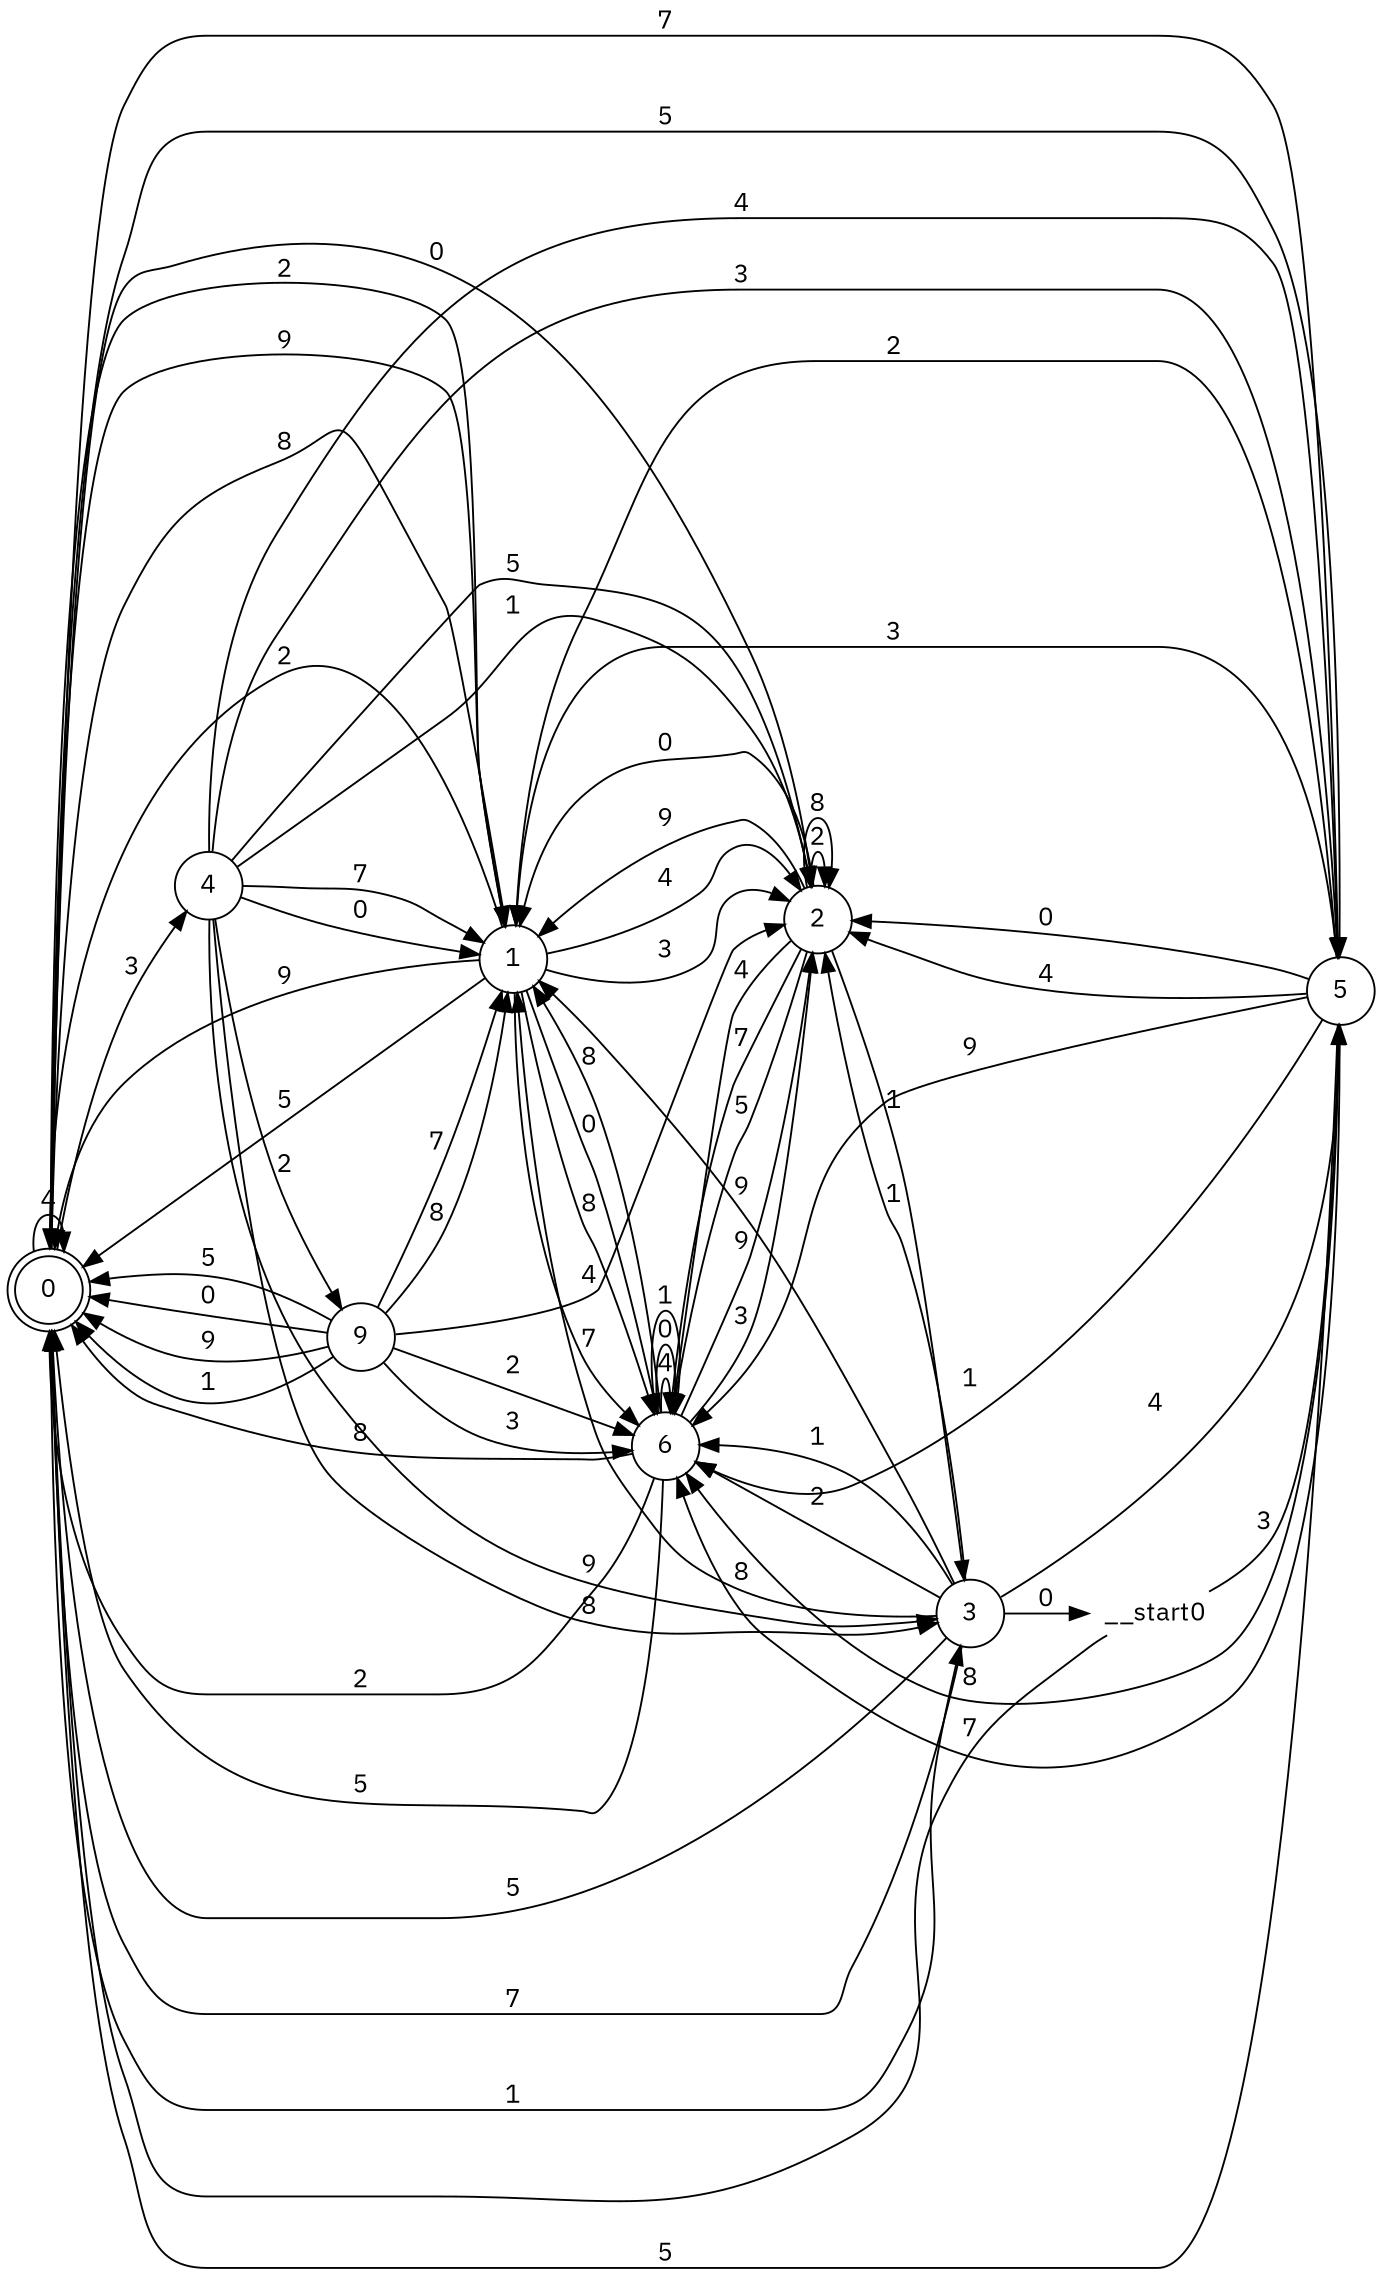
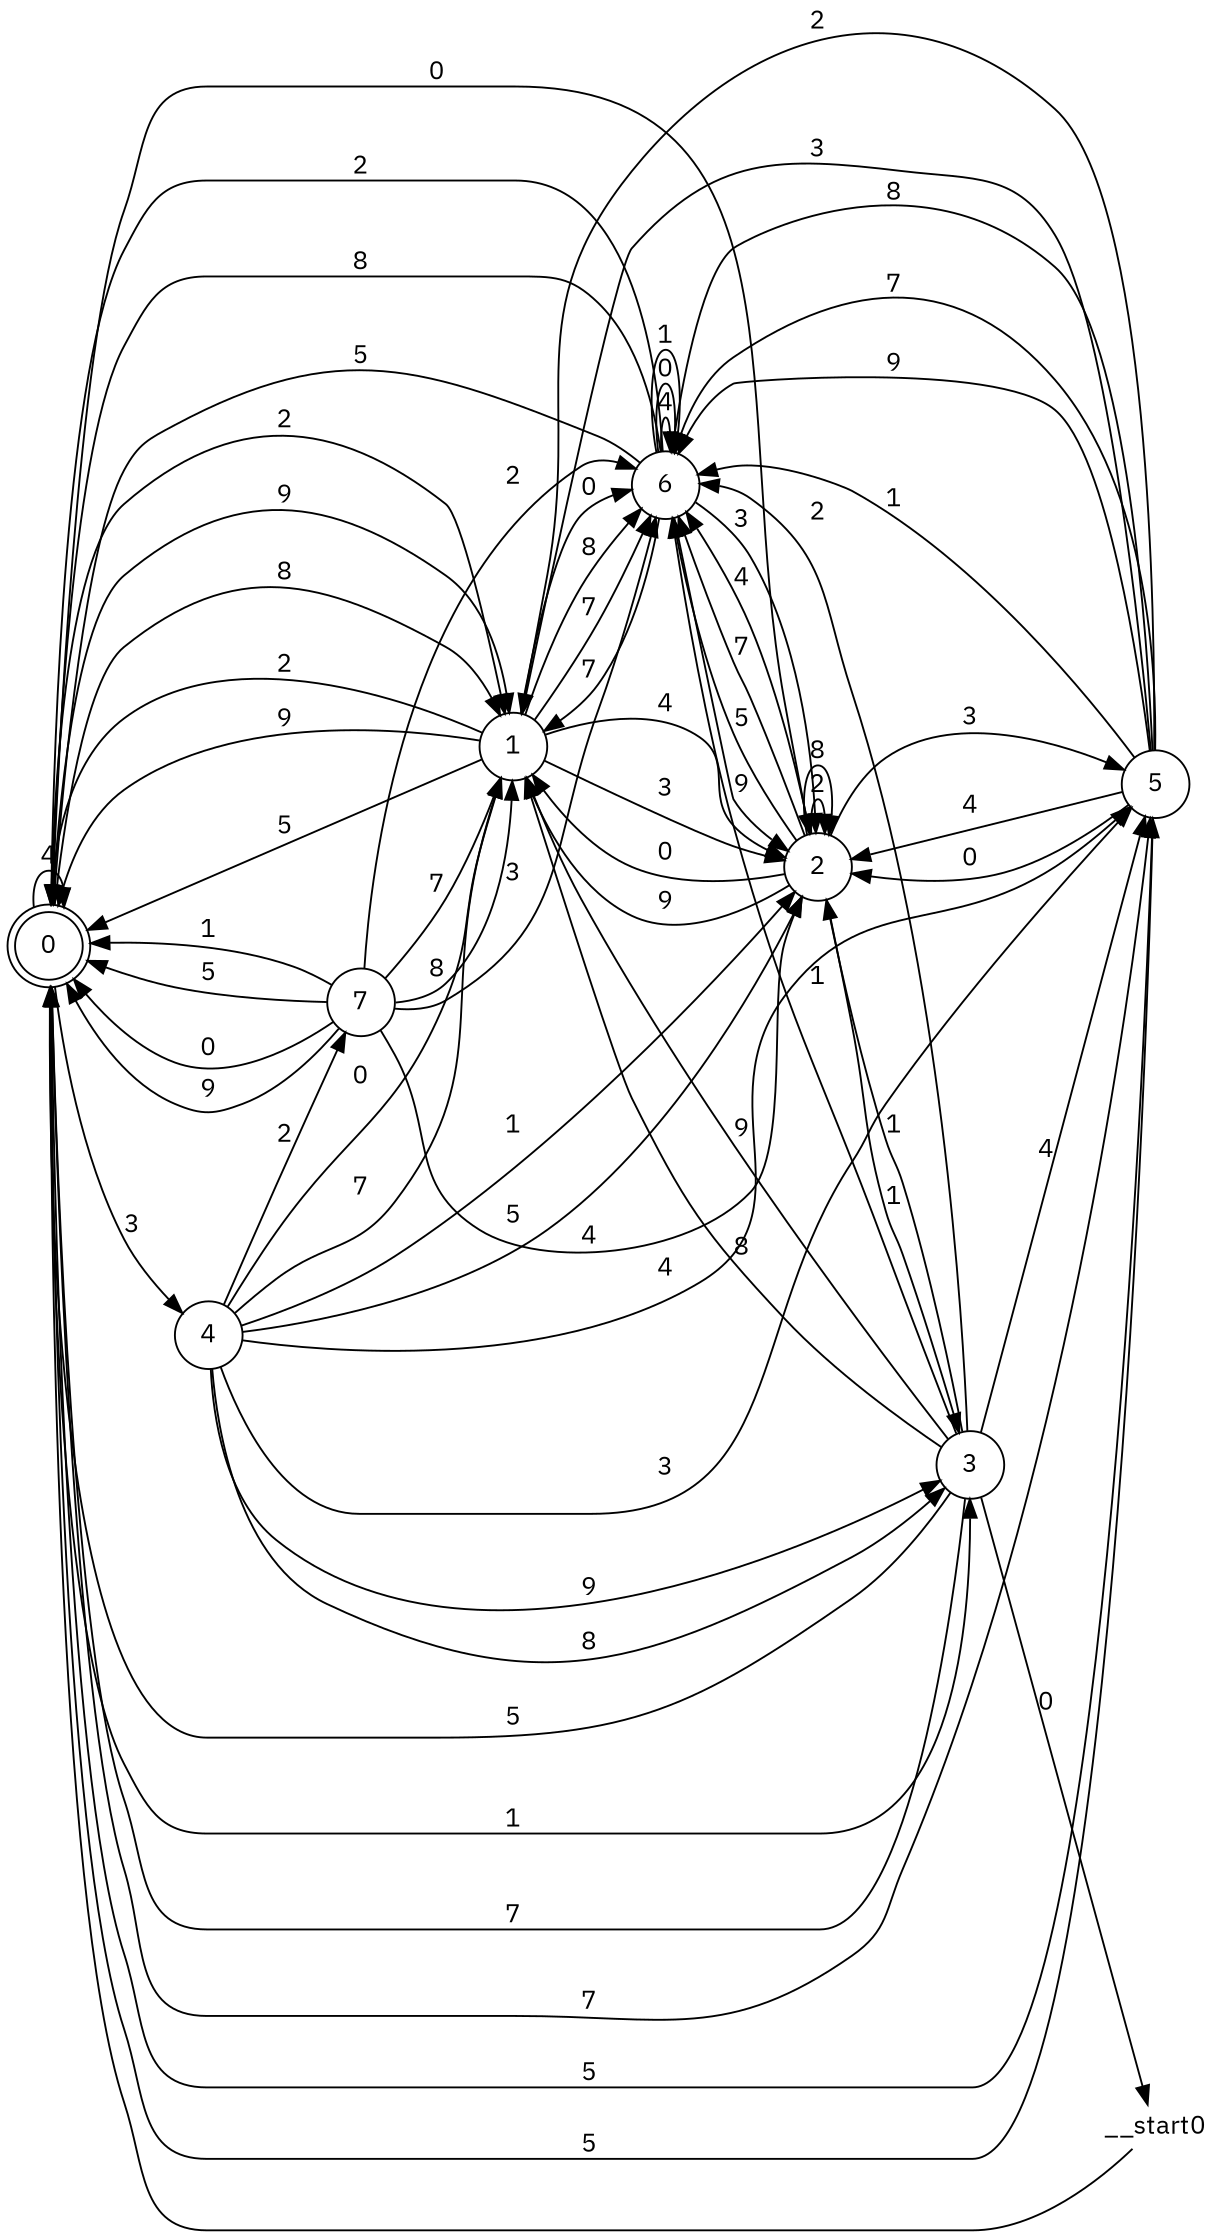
(590, 1058) -> (590, 670)
(1320, 1336) -> (948, 735)
(361, 1337) -> (361, 1002)
